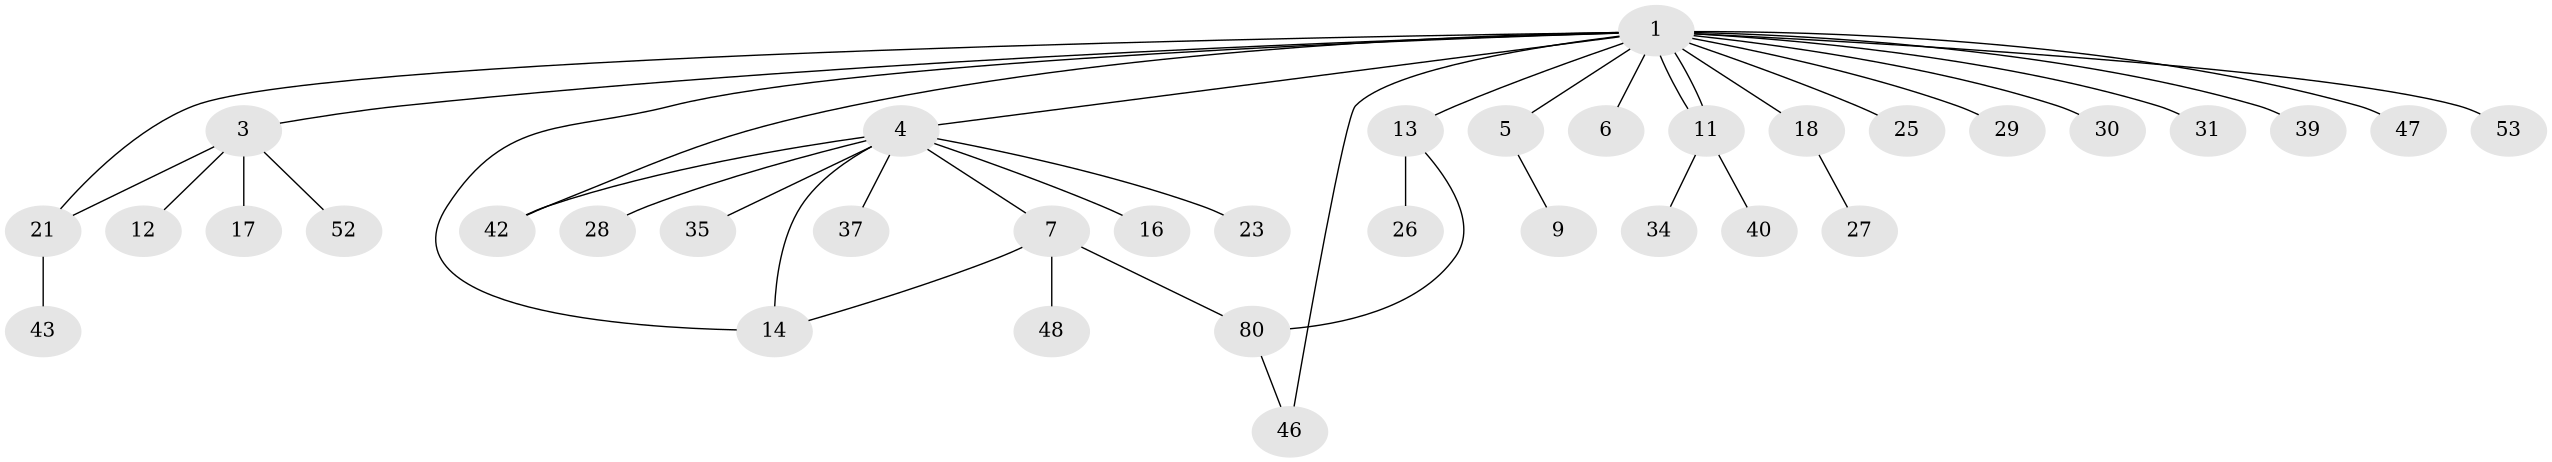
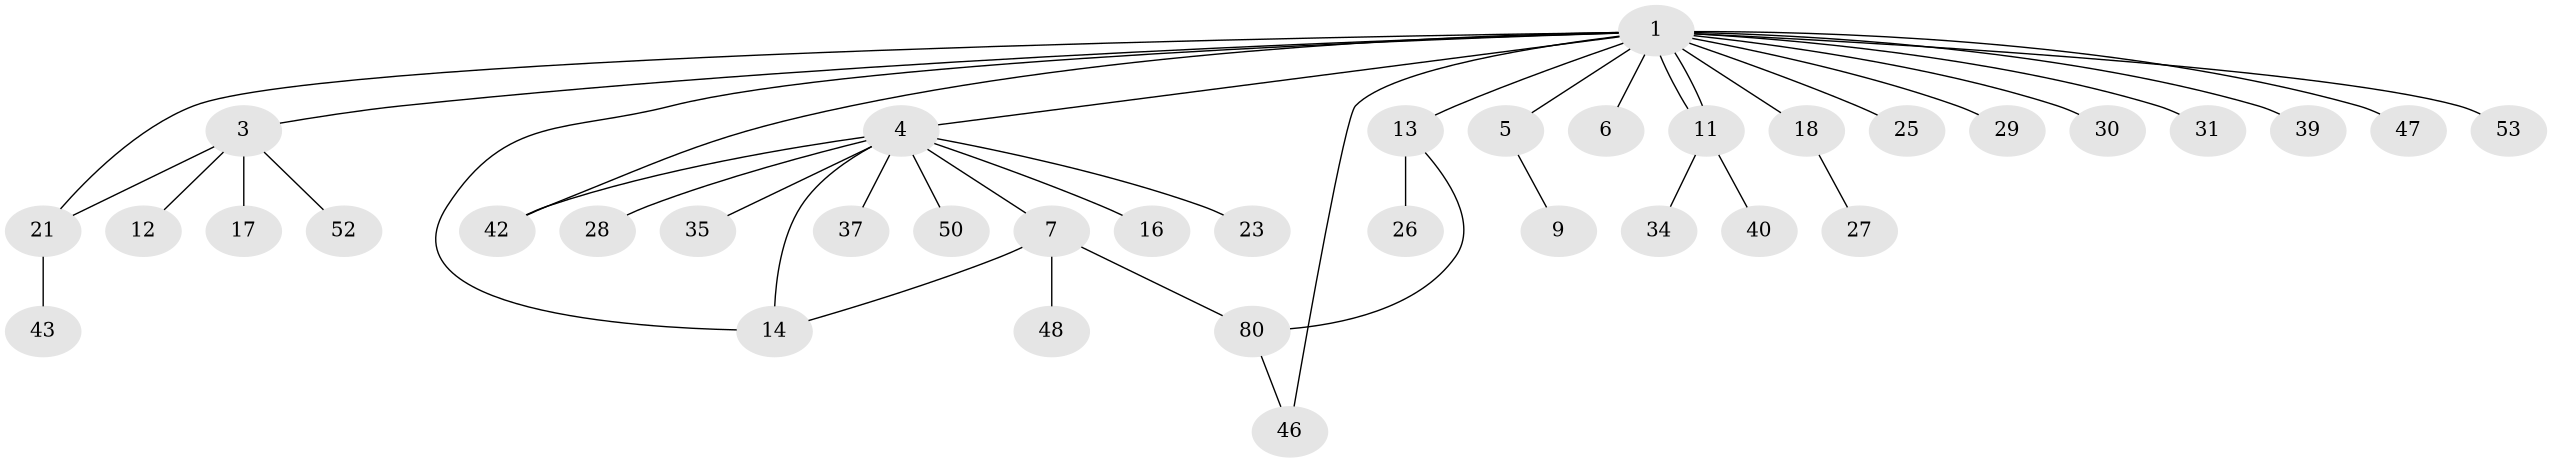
none -> (951, 231)
